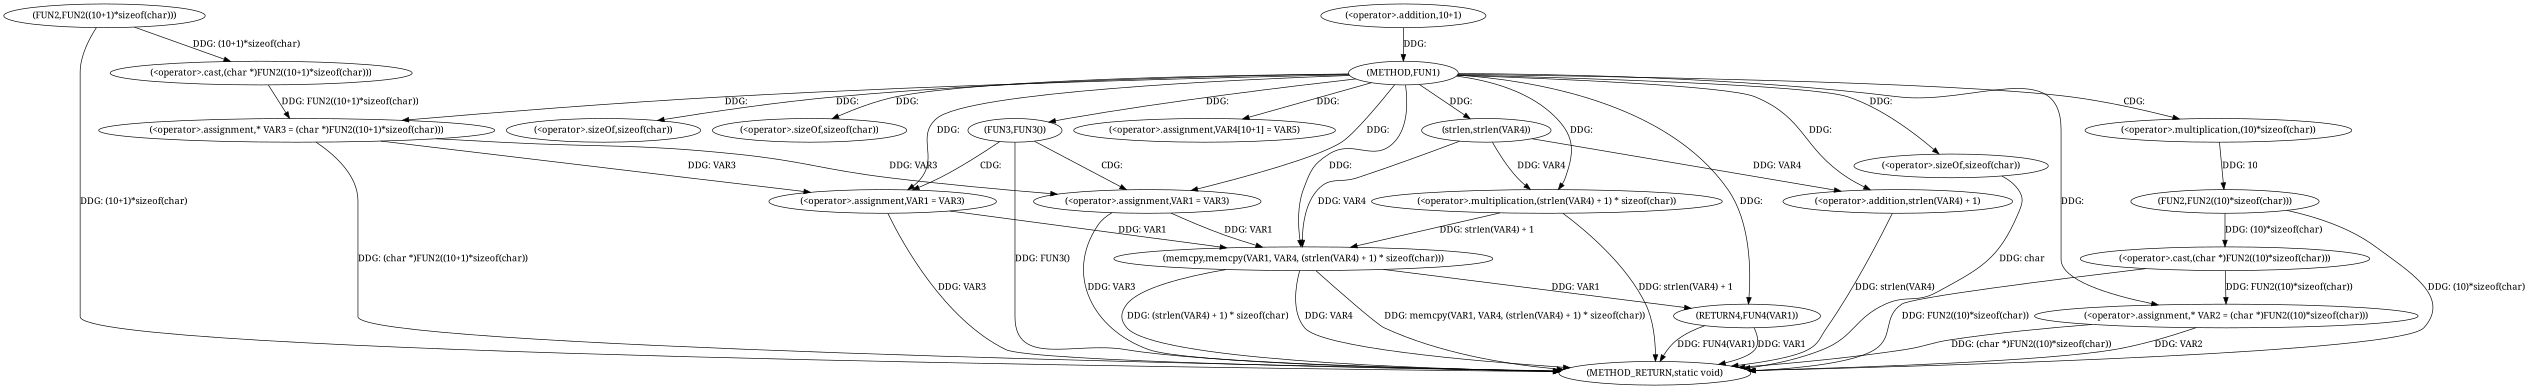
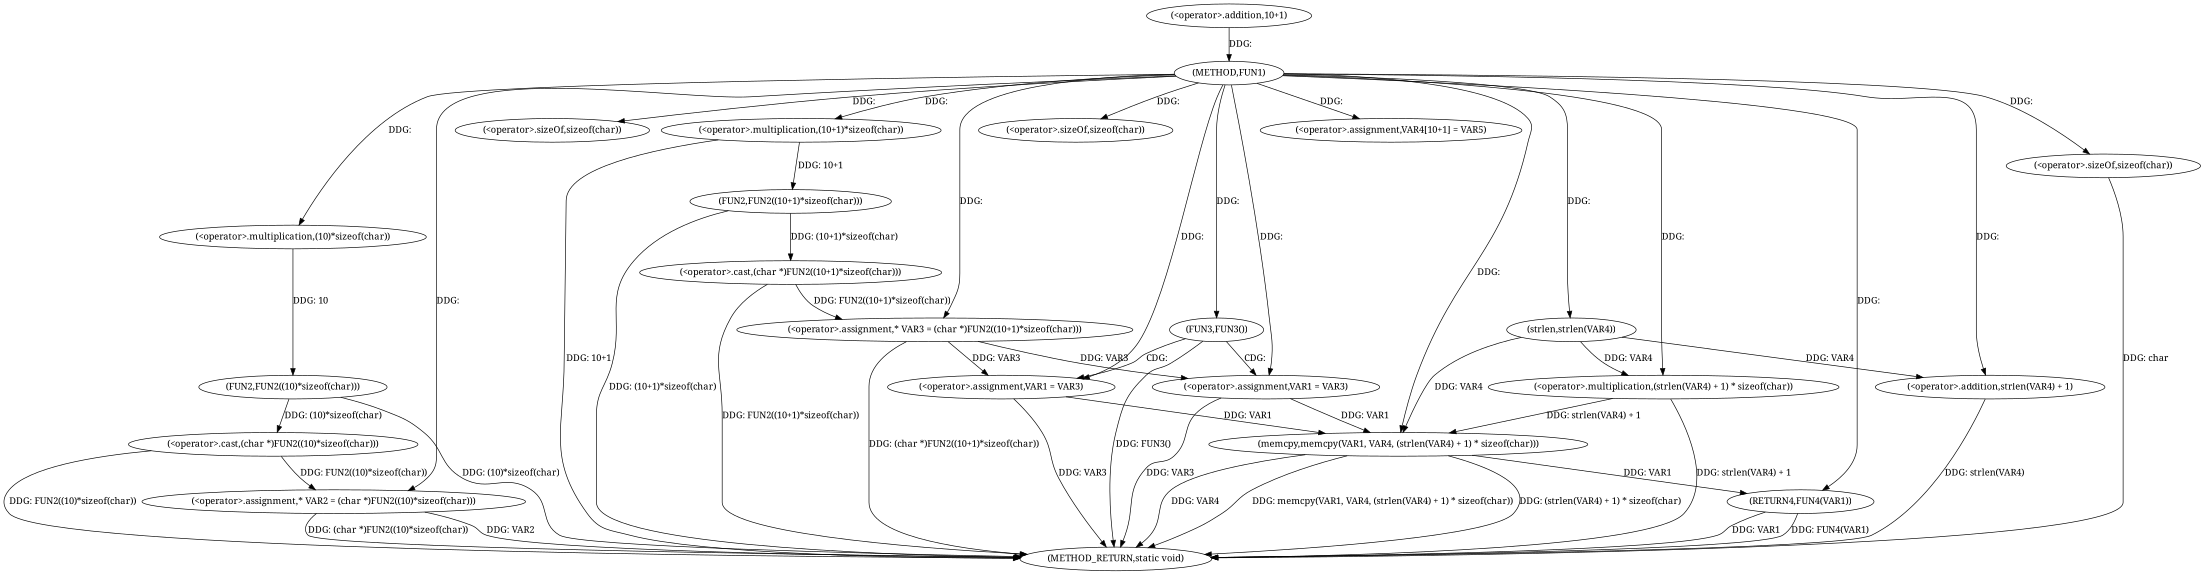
(2136, 102) -> (401, 130)
none -> (801, 130)
none -> (751, 521)
